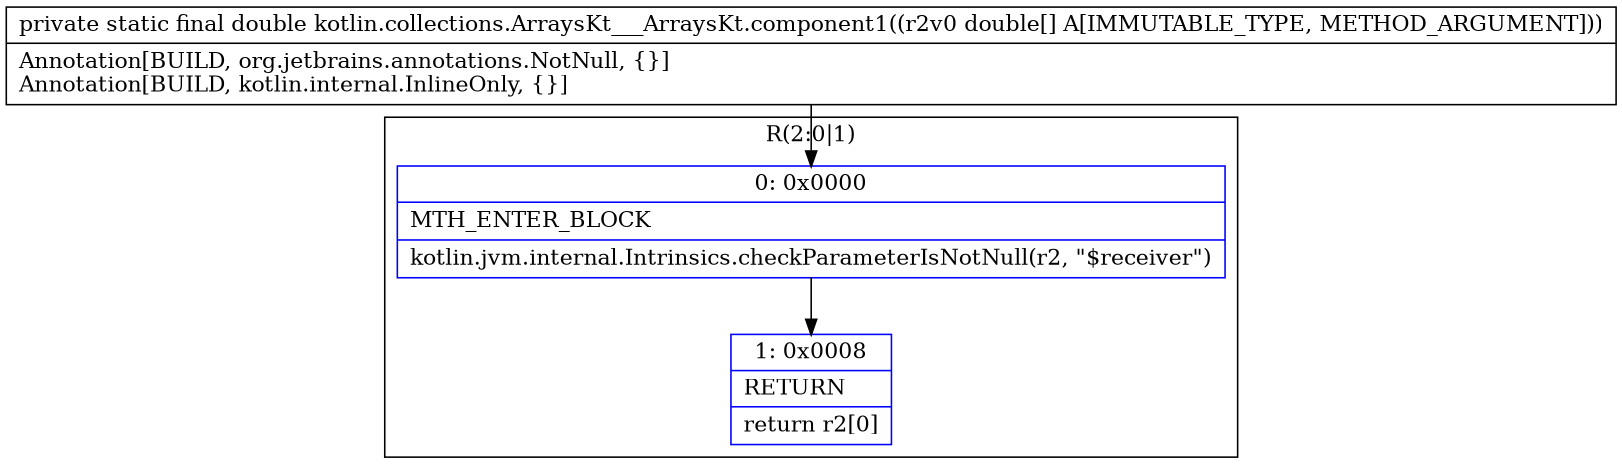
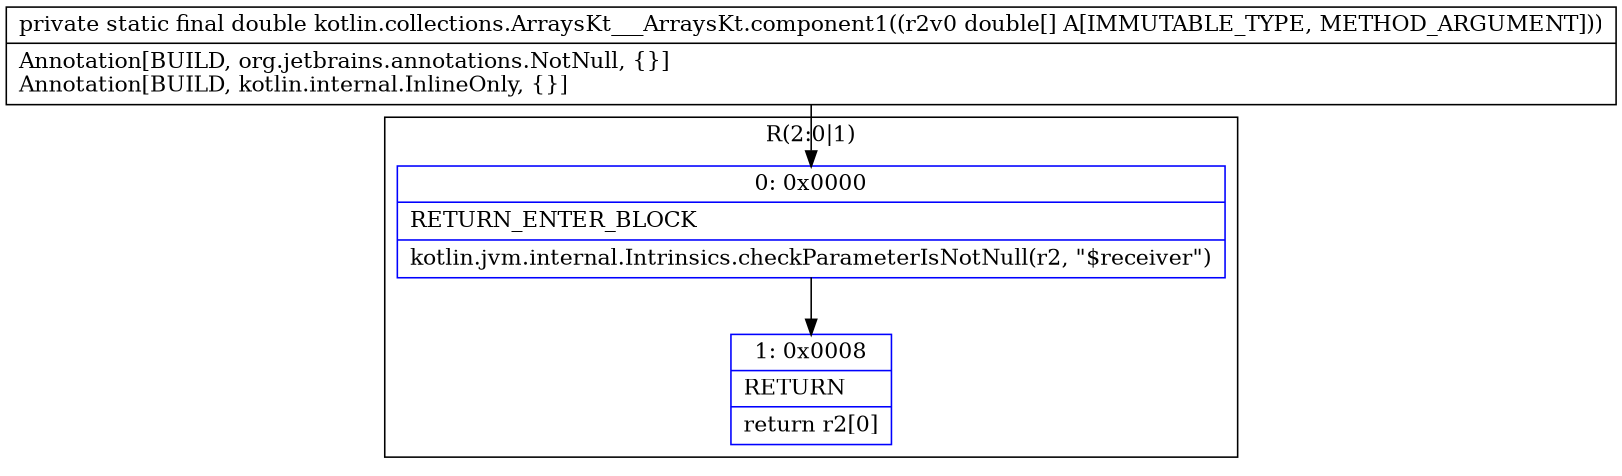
(531, 220) -> (554, 220)
